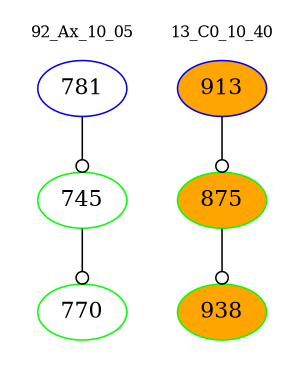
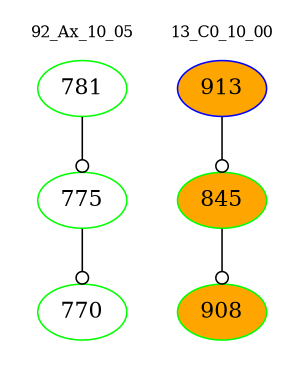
(222, 33) -> (222, 33)
(82, 89) -> (82, 89)
(82, 200) -> (82, 200)
(222, 200) -> (222, 200)
(222, 312) -> (222, 312)
